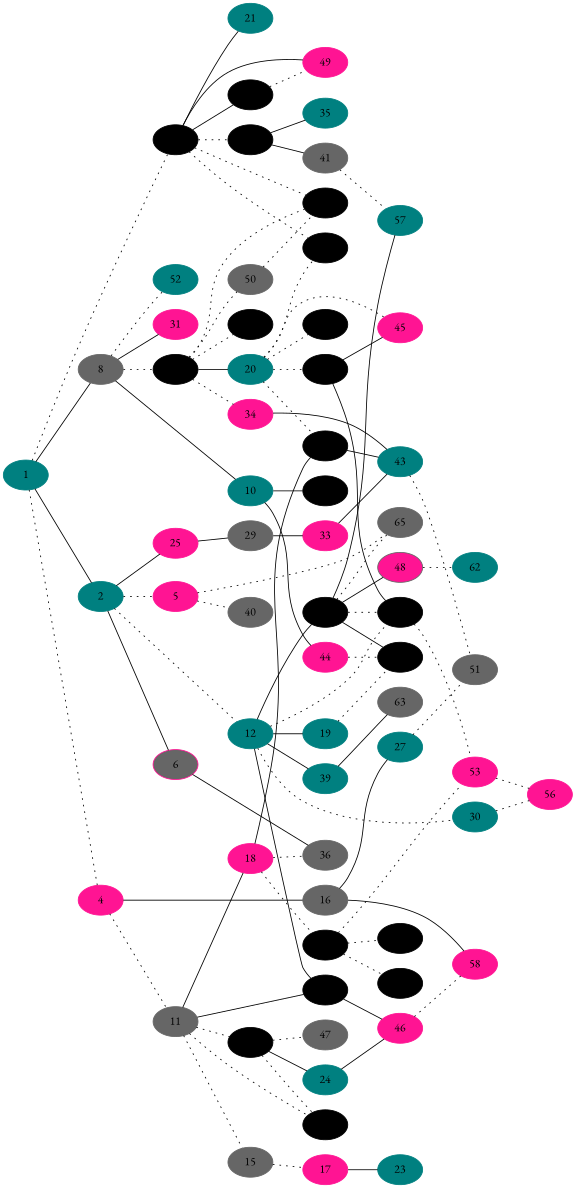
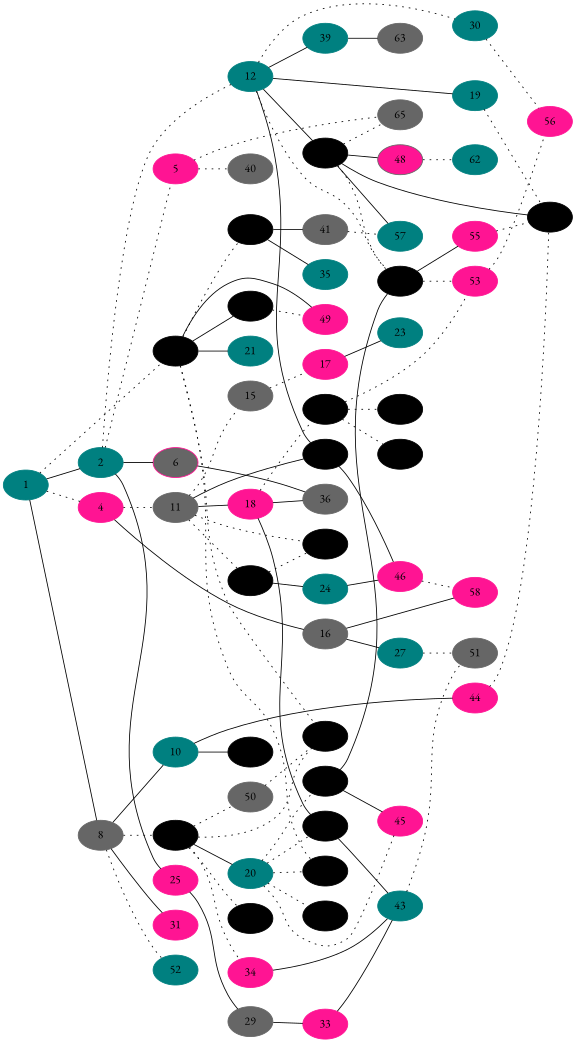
none -> (475, 236)
(288, 857) -> (288, 502)
(325, 1035) -> none
